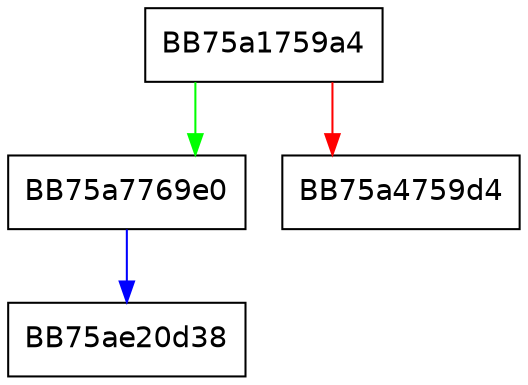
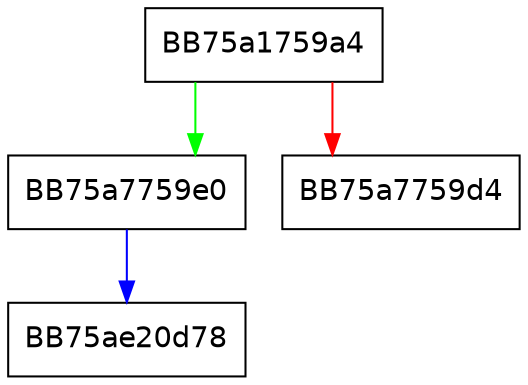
(127, 192) -> (127, 192)
(401, 192) -> (401, 192)
(127, 340) -> (127, 340)
